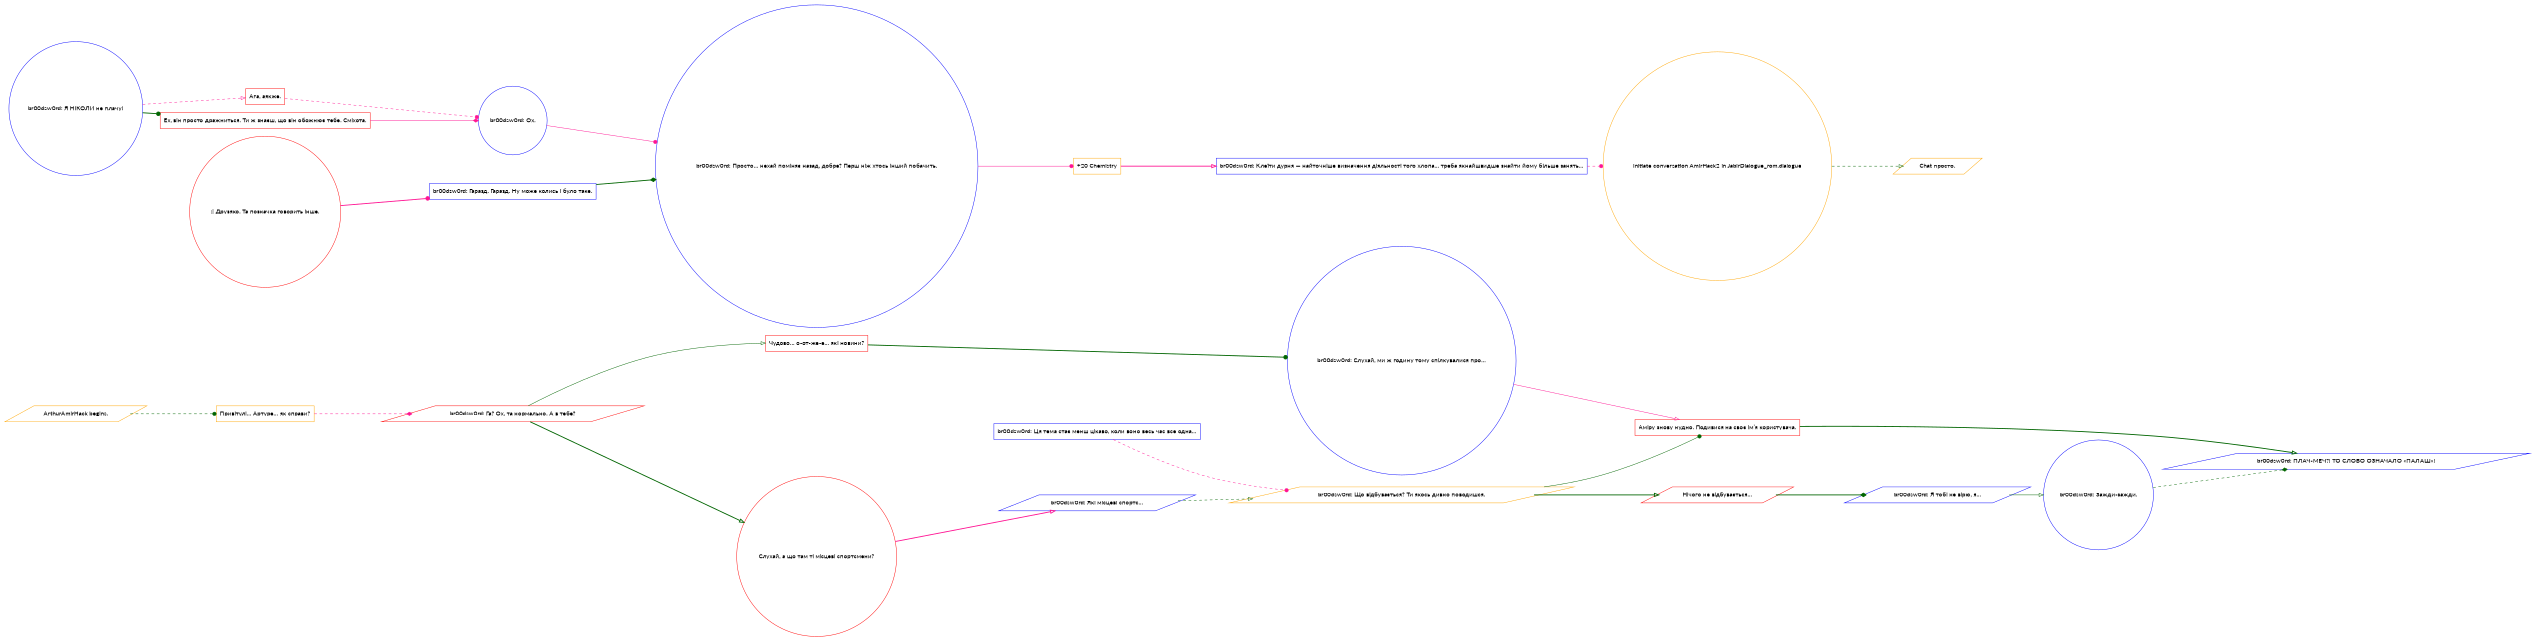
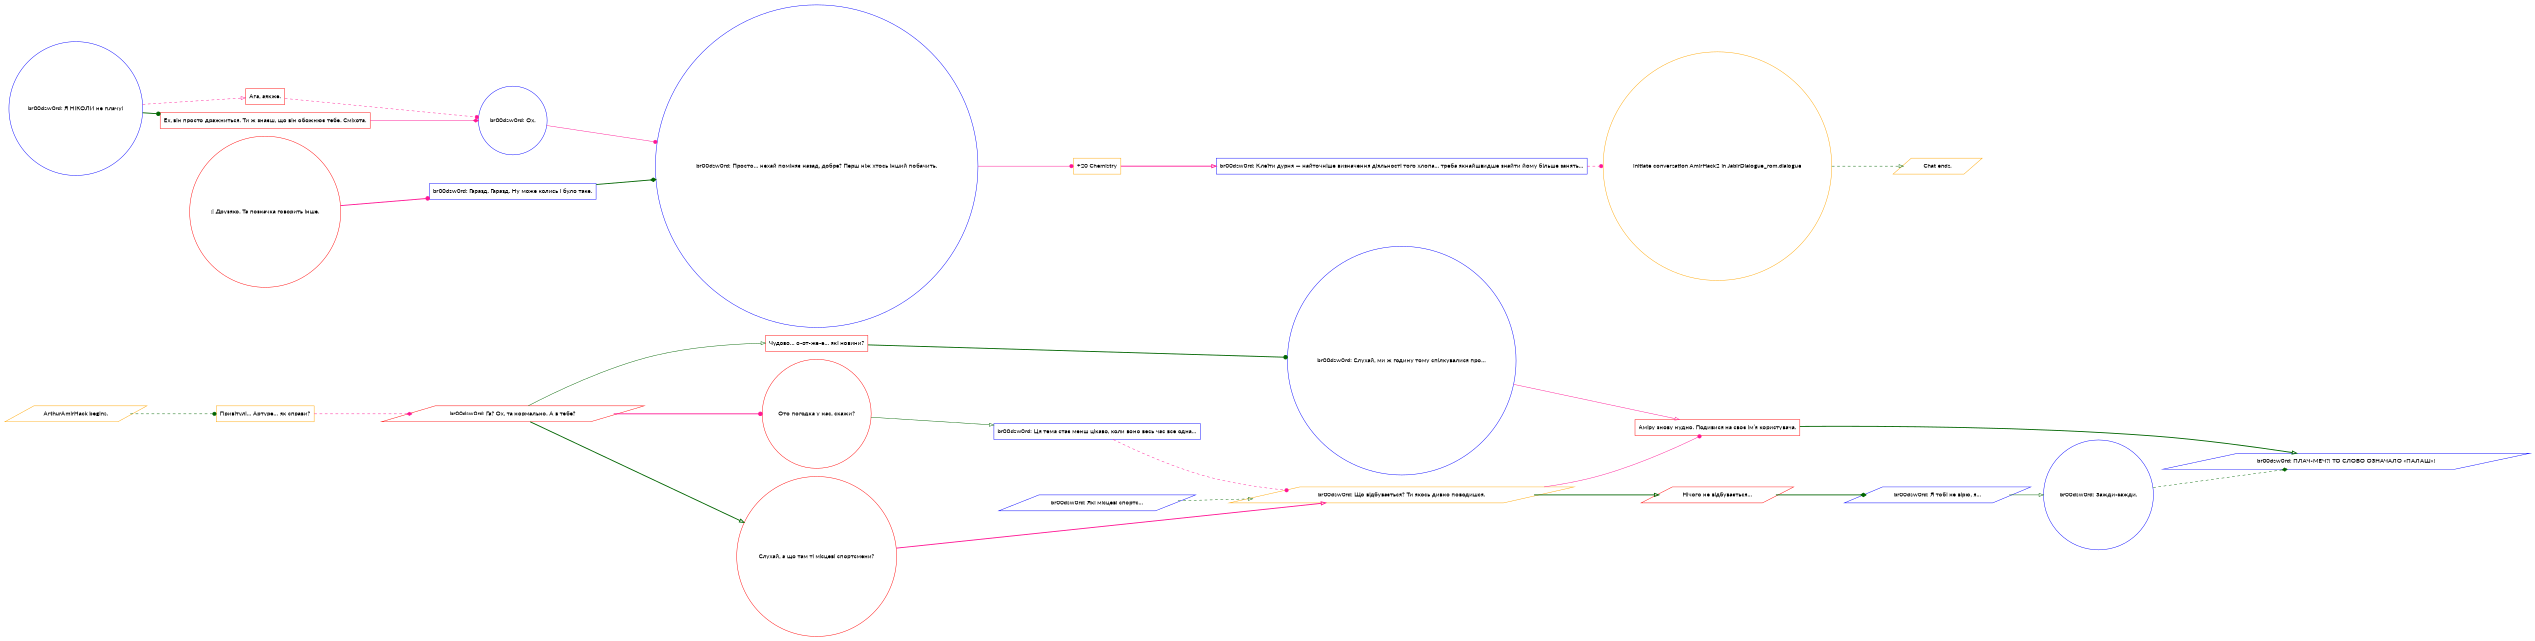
(1938, 166) -> (1938, 166)
none -> (817, 414)
(1623, 468) -> (1623, 468)
(973, 527) -> (1109, 526)
